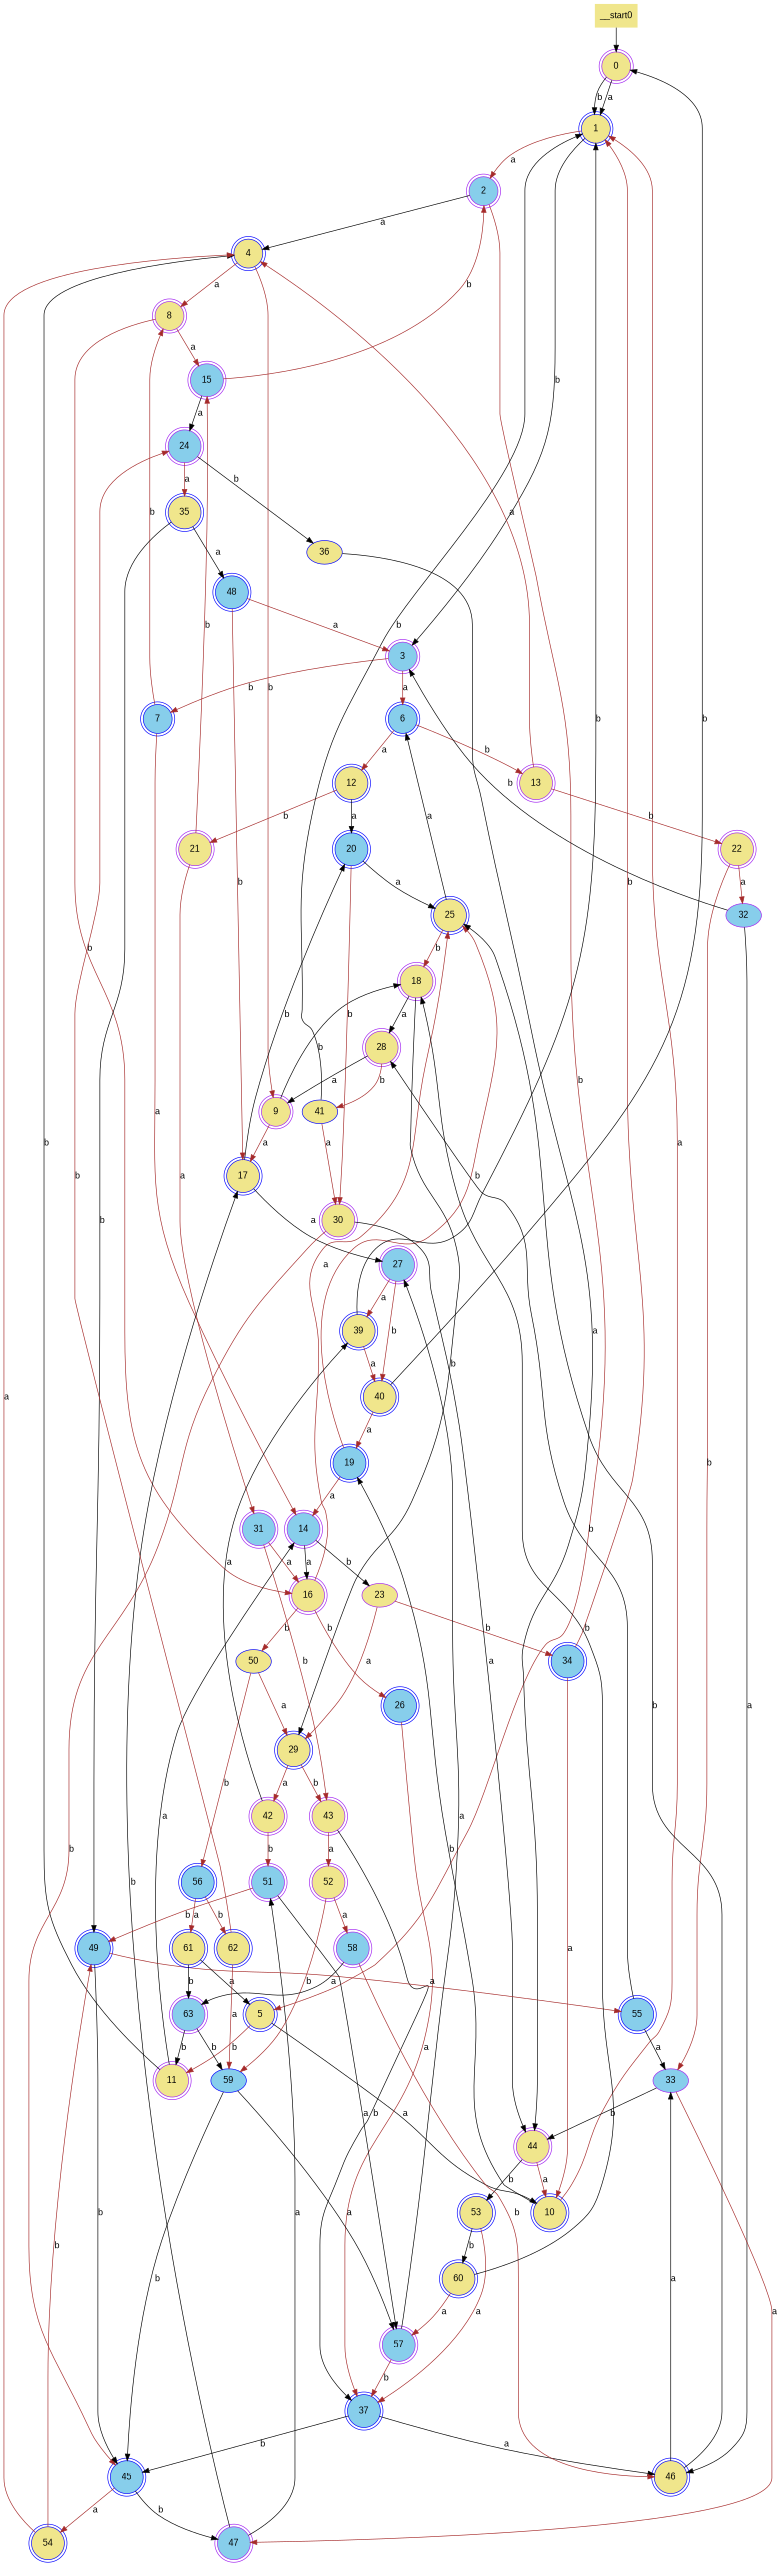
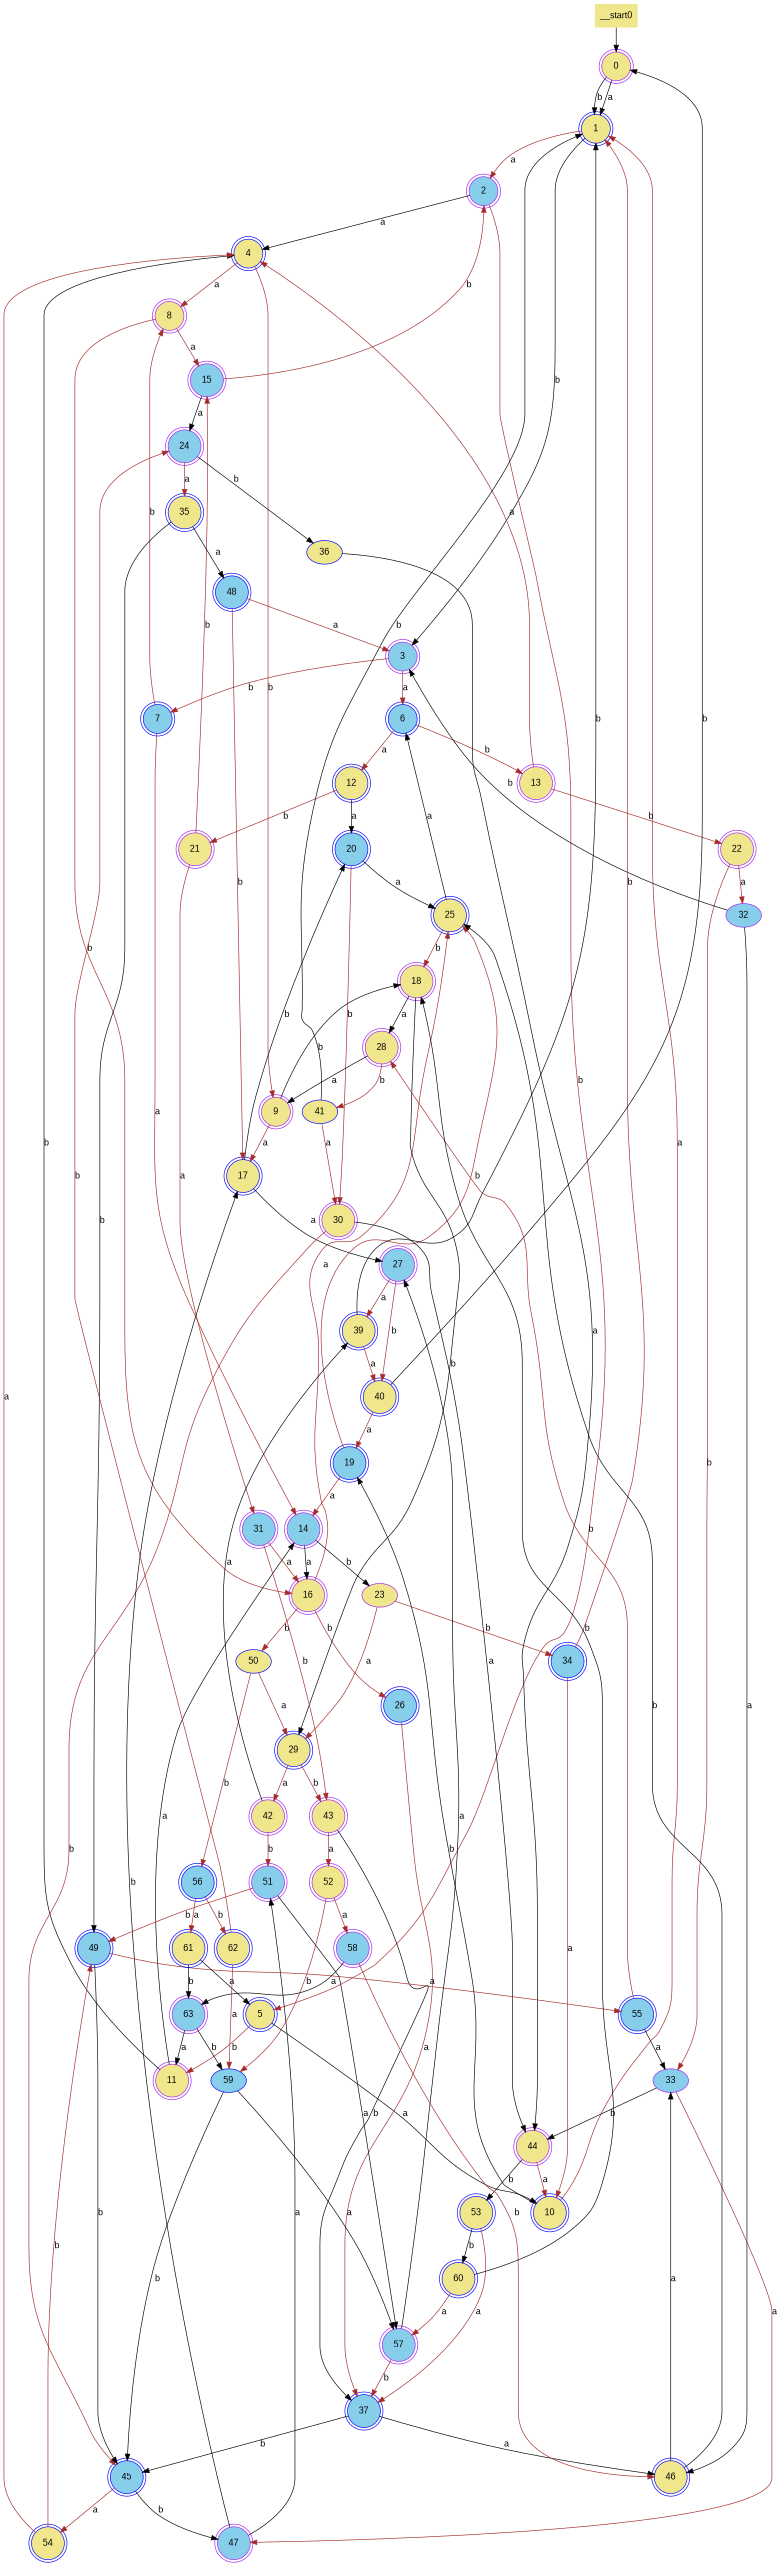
(569, 1515) -> (569, 1515)
(184, 2048) -> (184, 2048)
